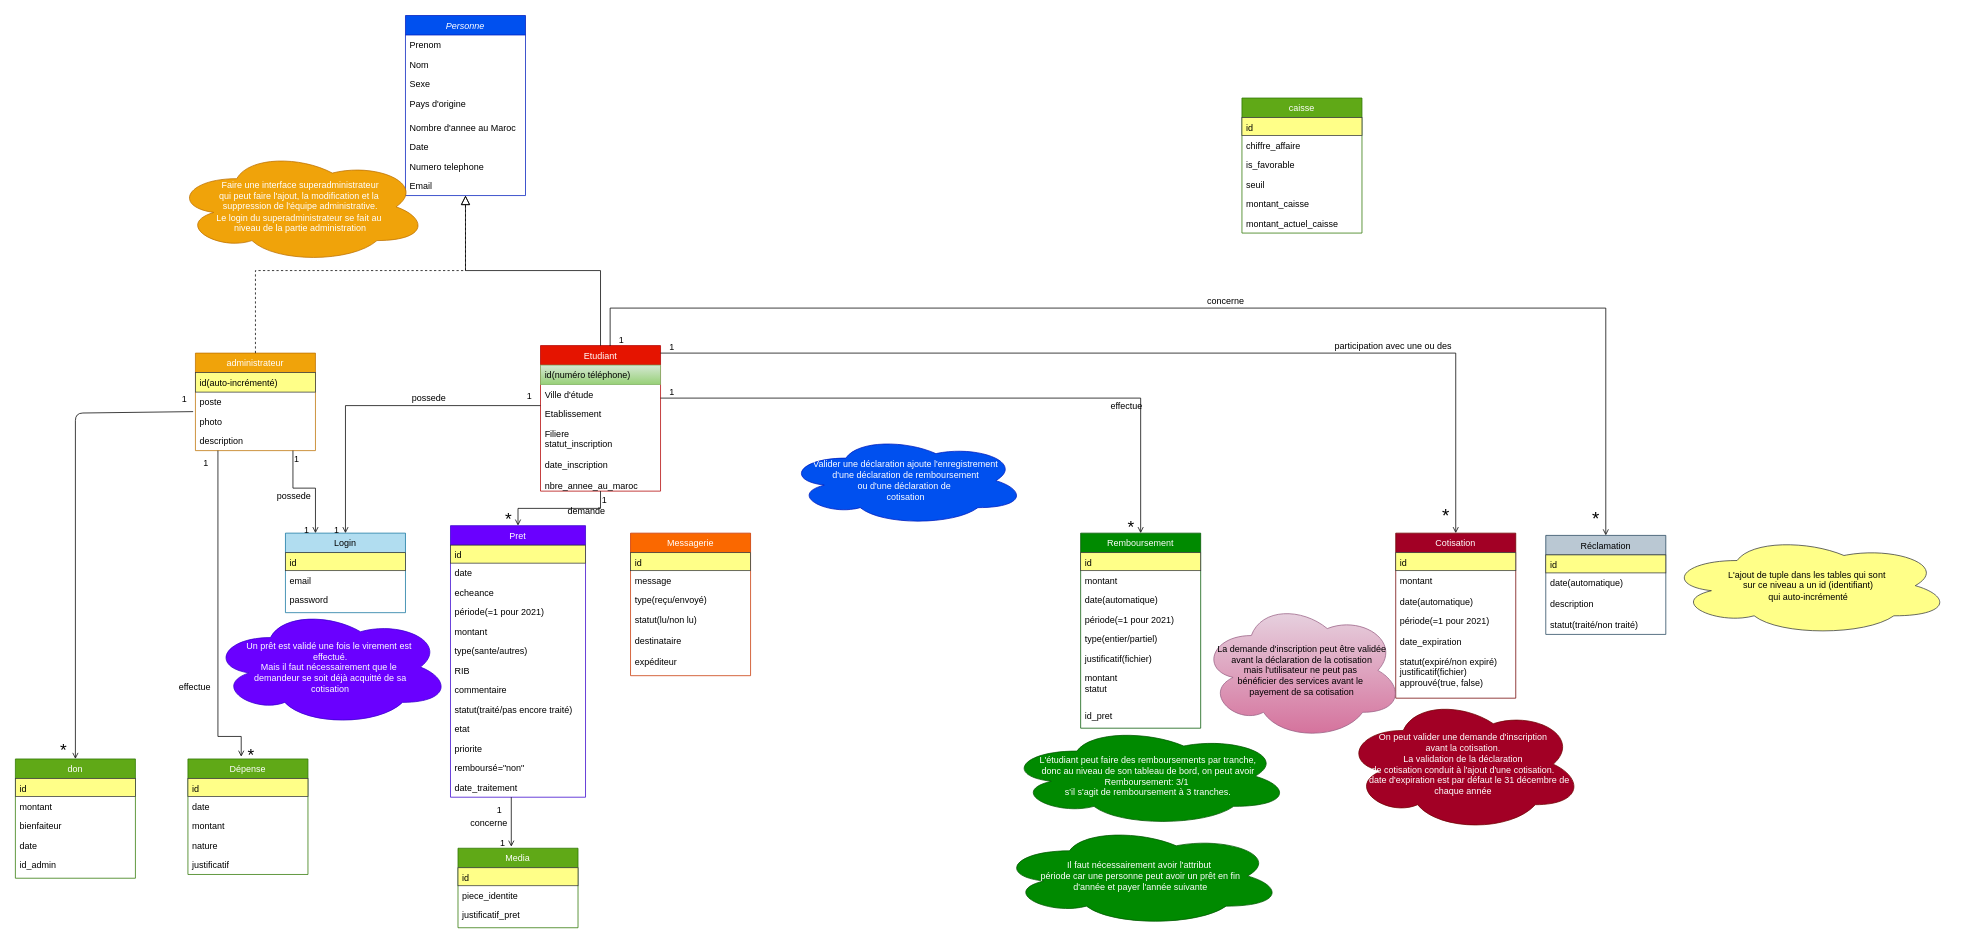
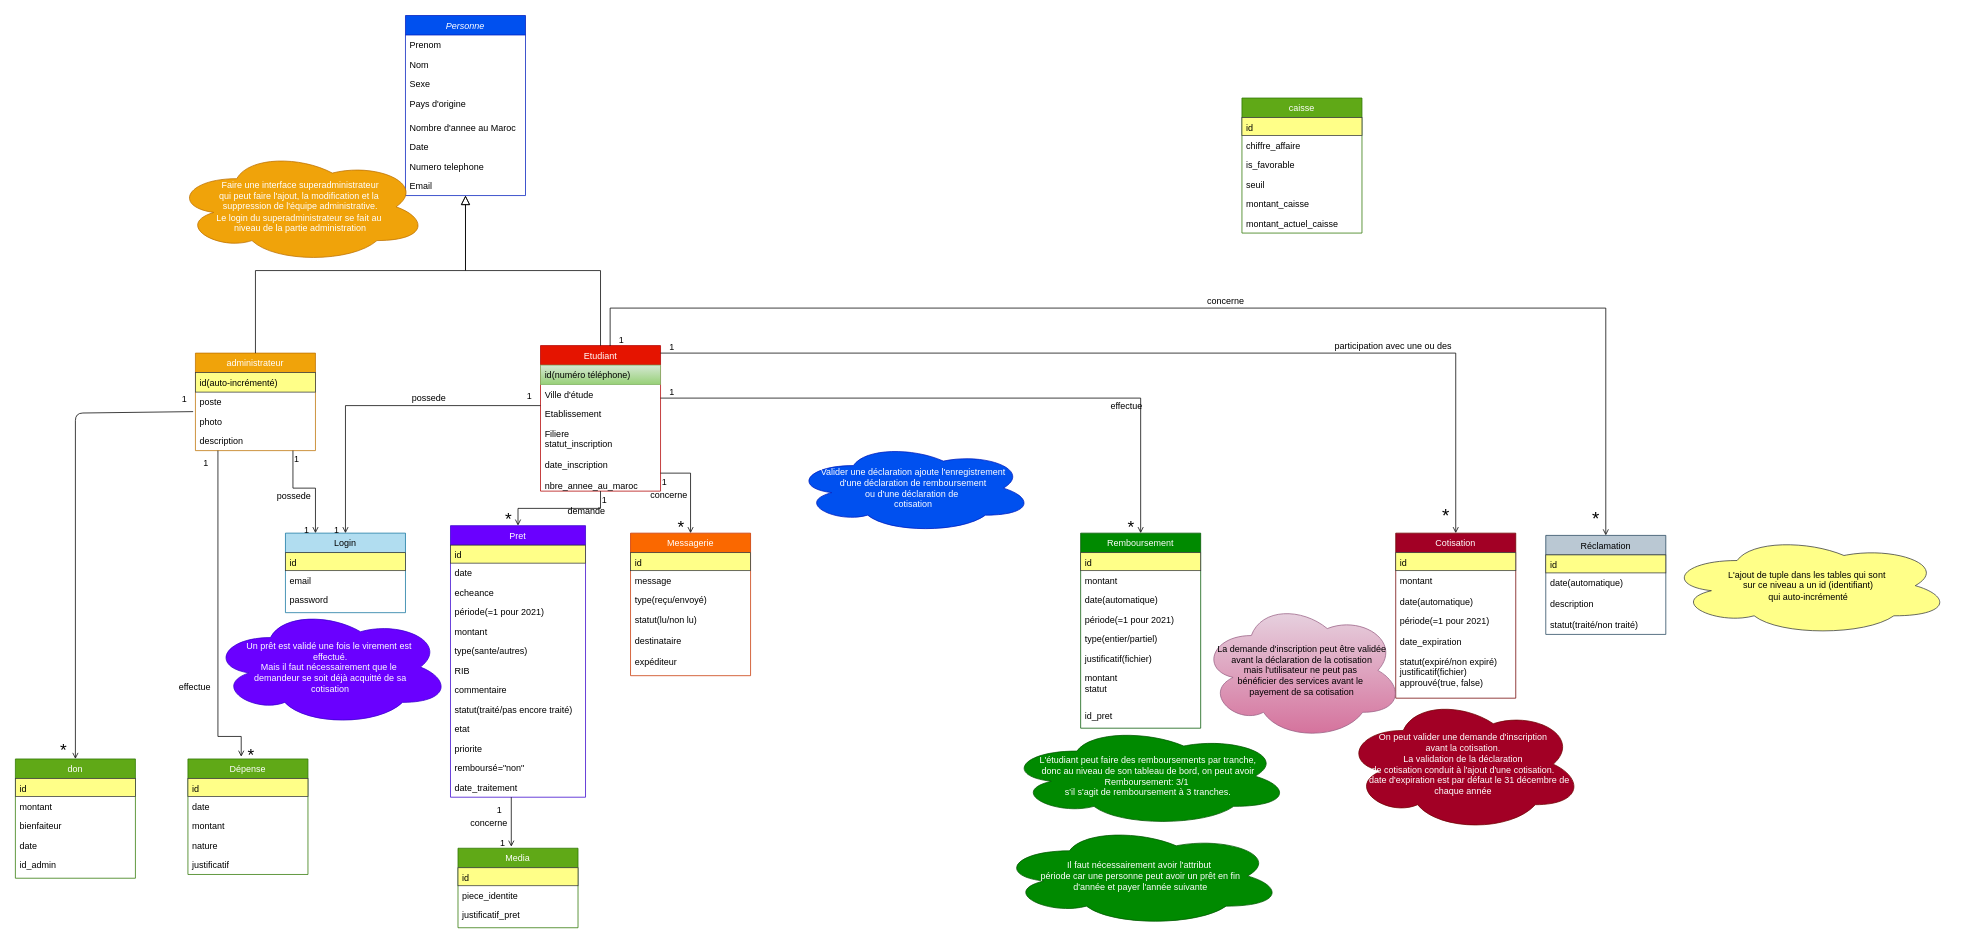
(318, 270) -> (318, 270)
(906, 480) -> (913, 488)
none -> (690, 488)
